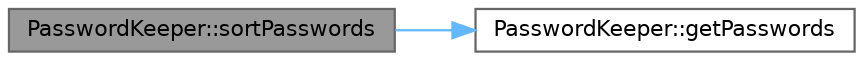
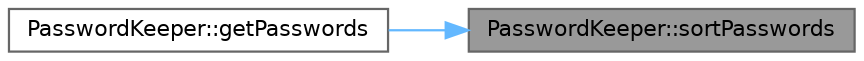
(424, 30) -> (417, 30)
